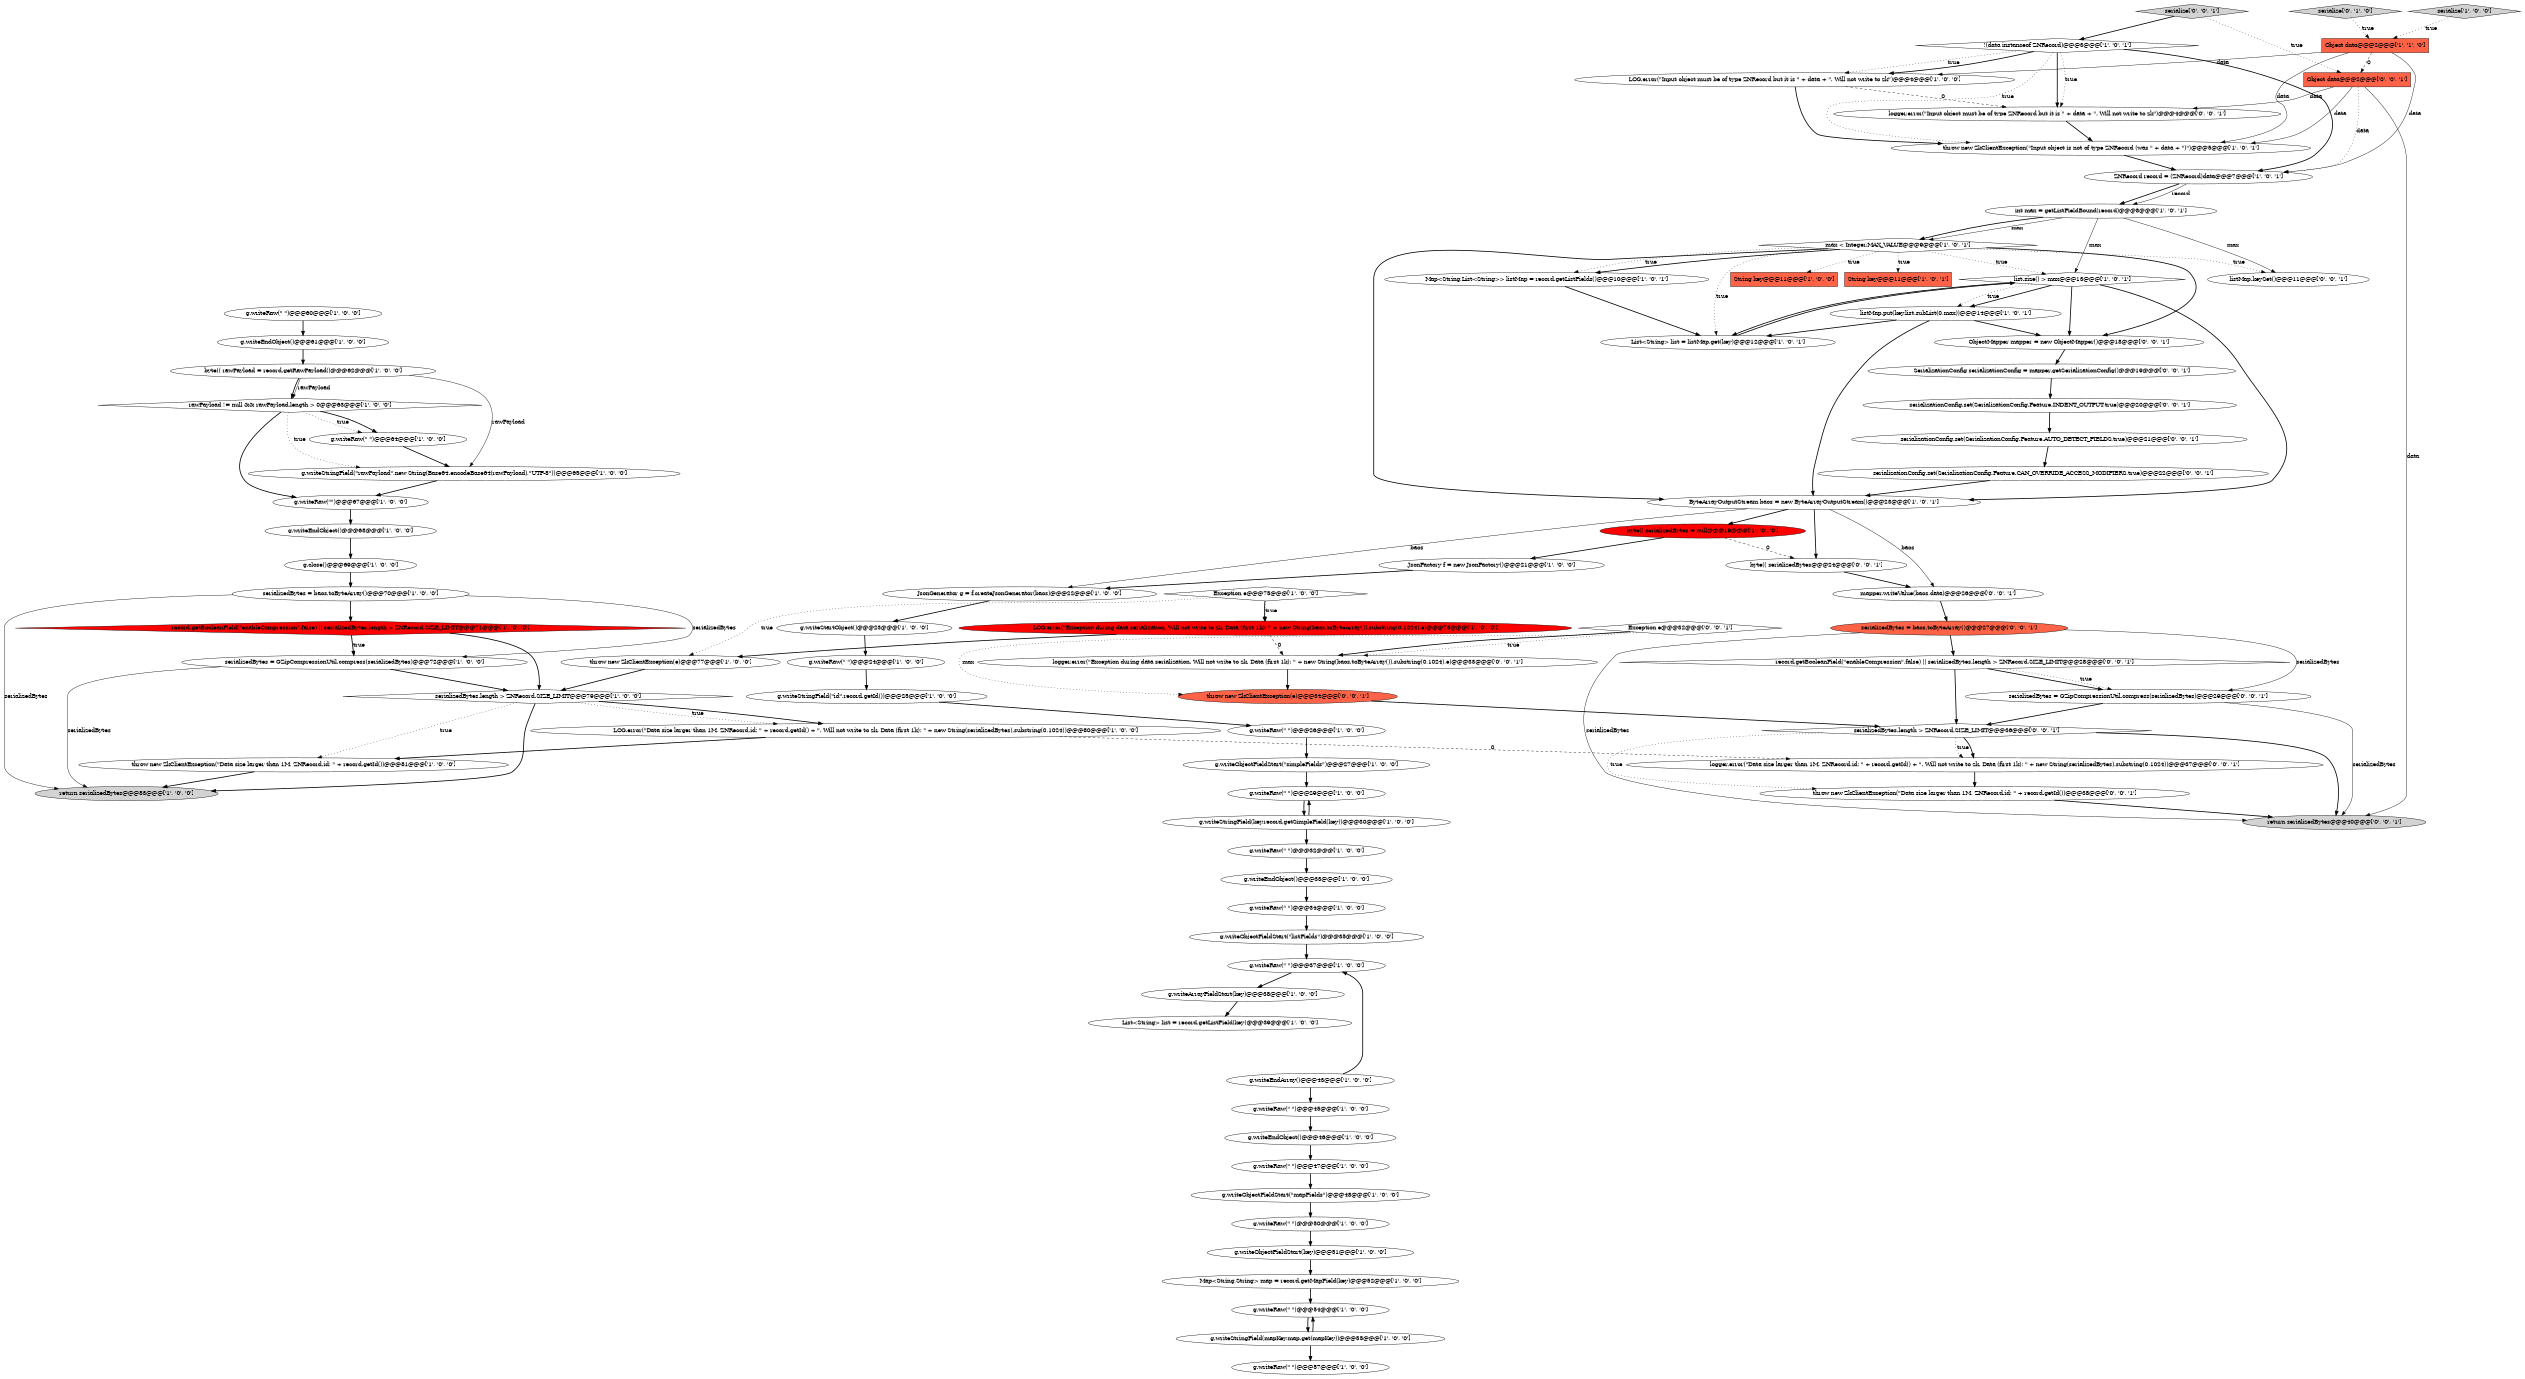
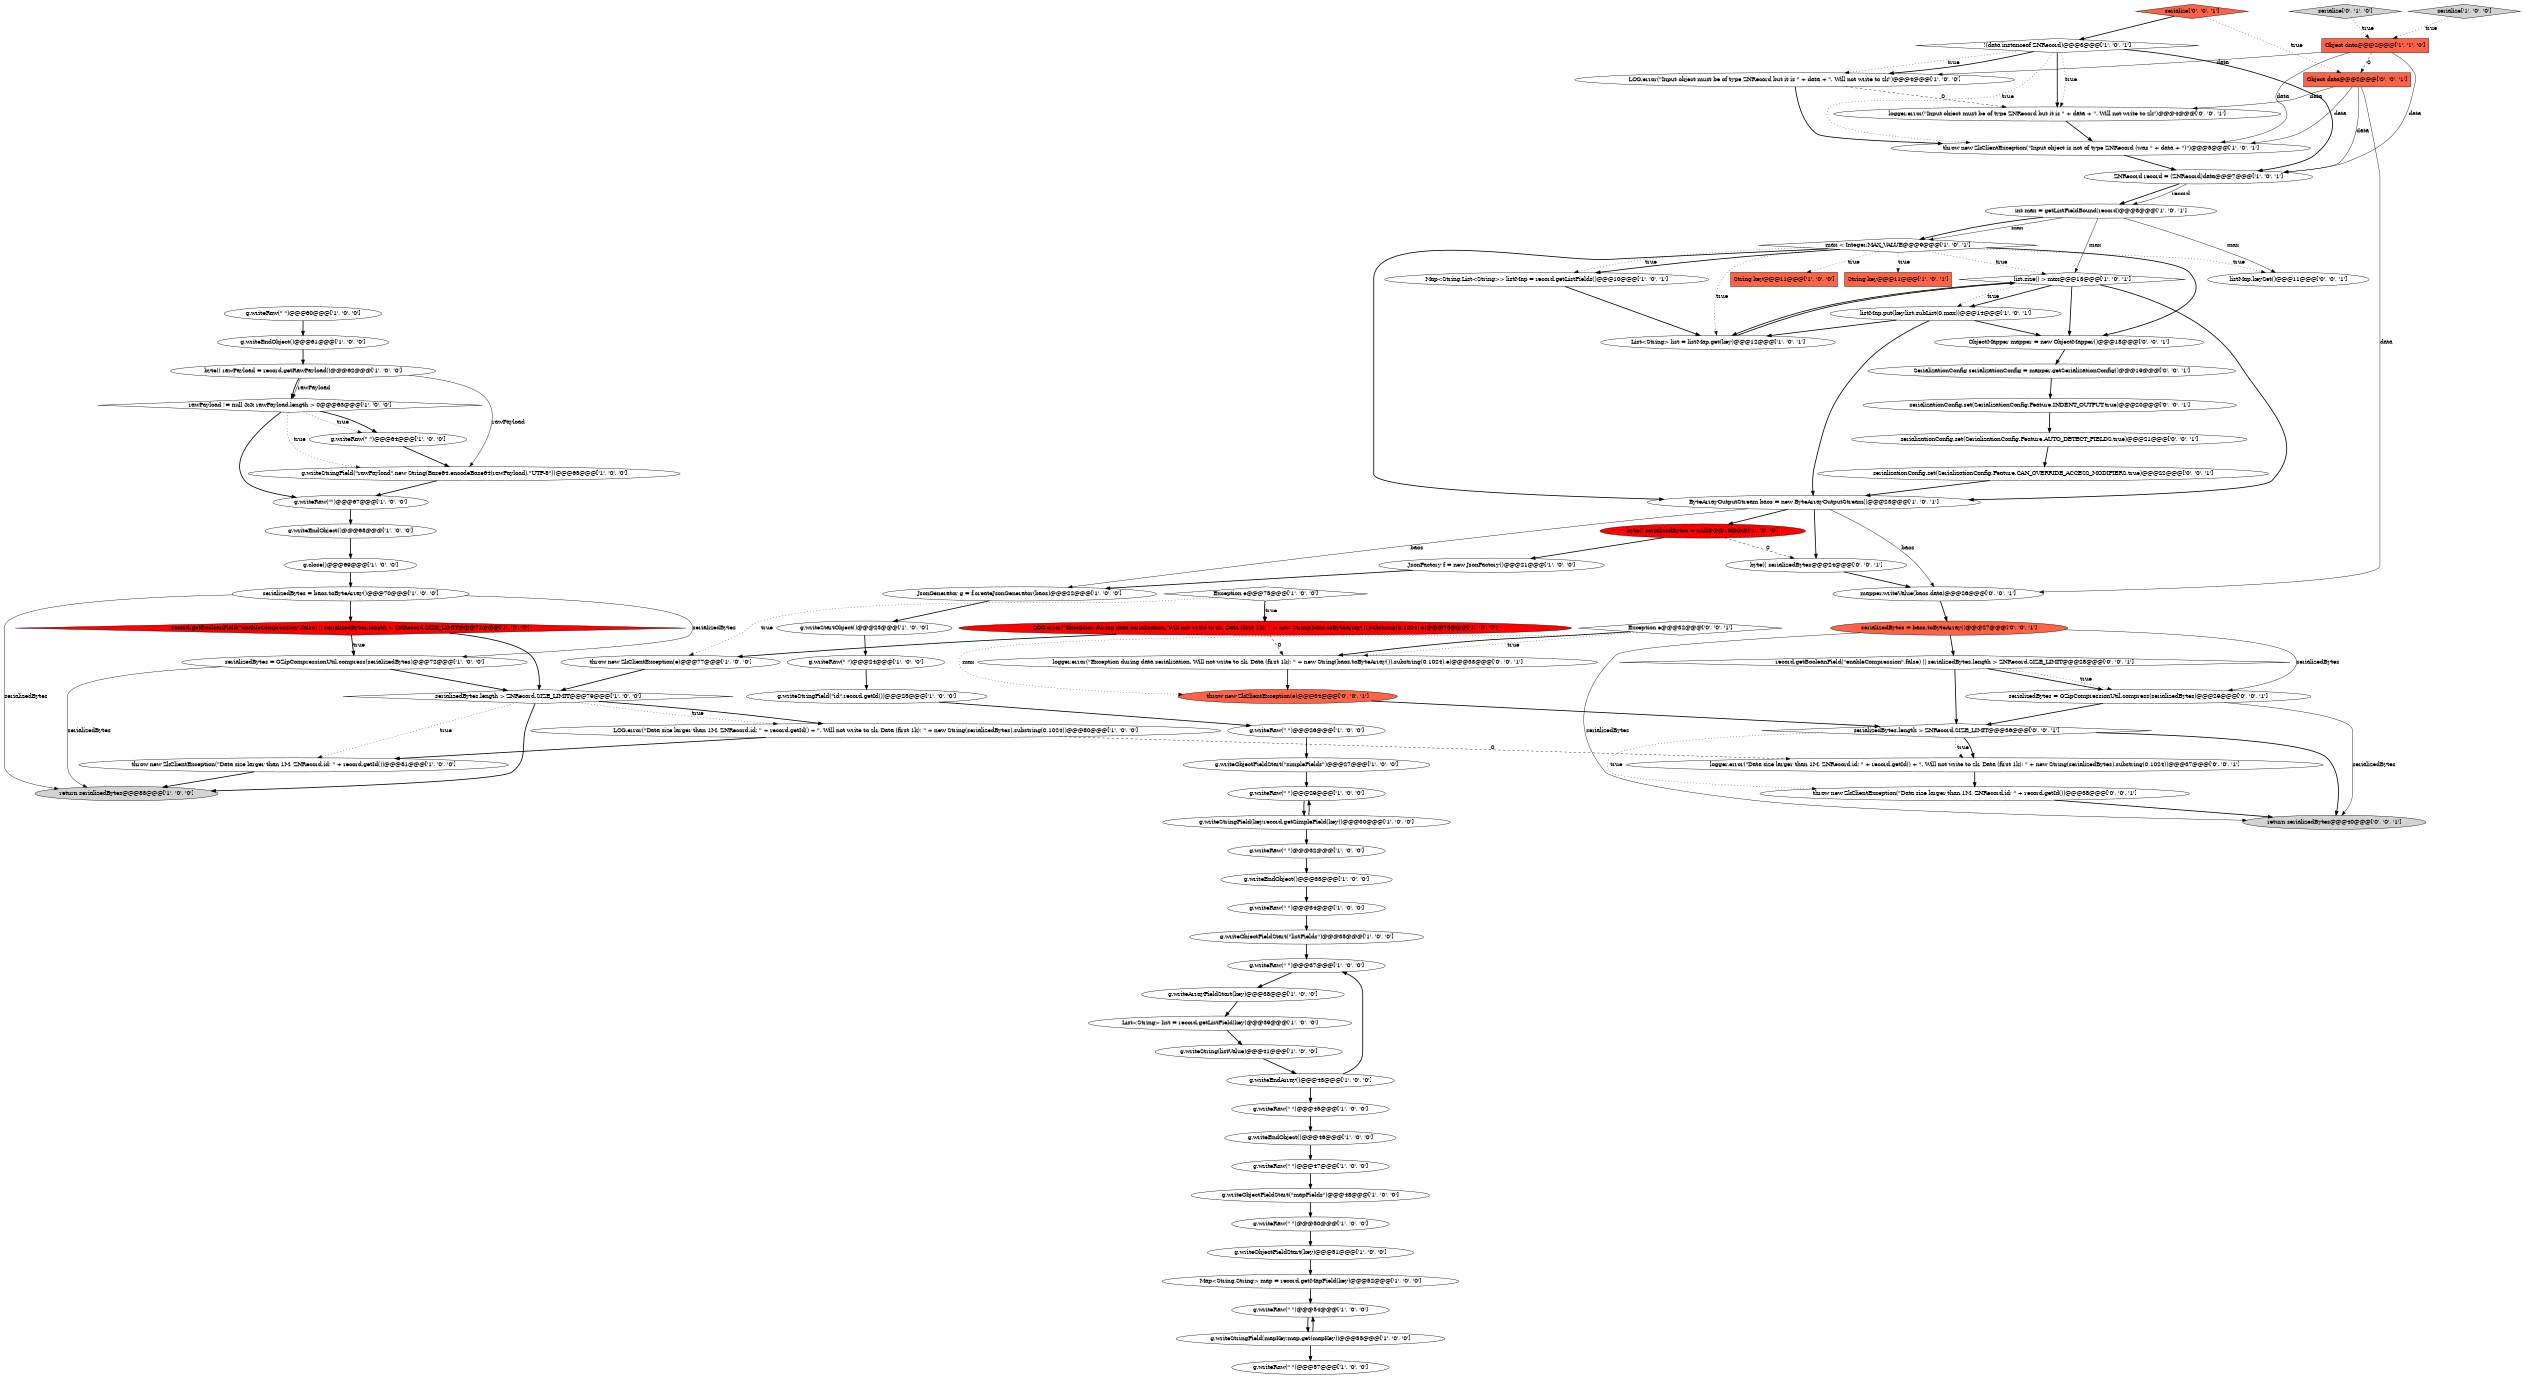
(2192, 11) -> (2192, 11)
(2348, 152) -> (2348, 152)
(2407, 456) -> (2380, 495)
none -> (1249, 1052)
